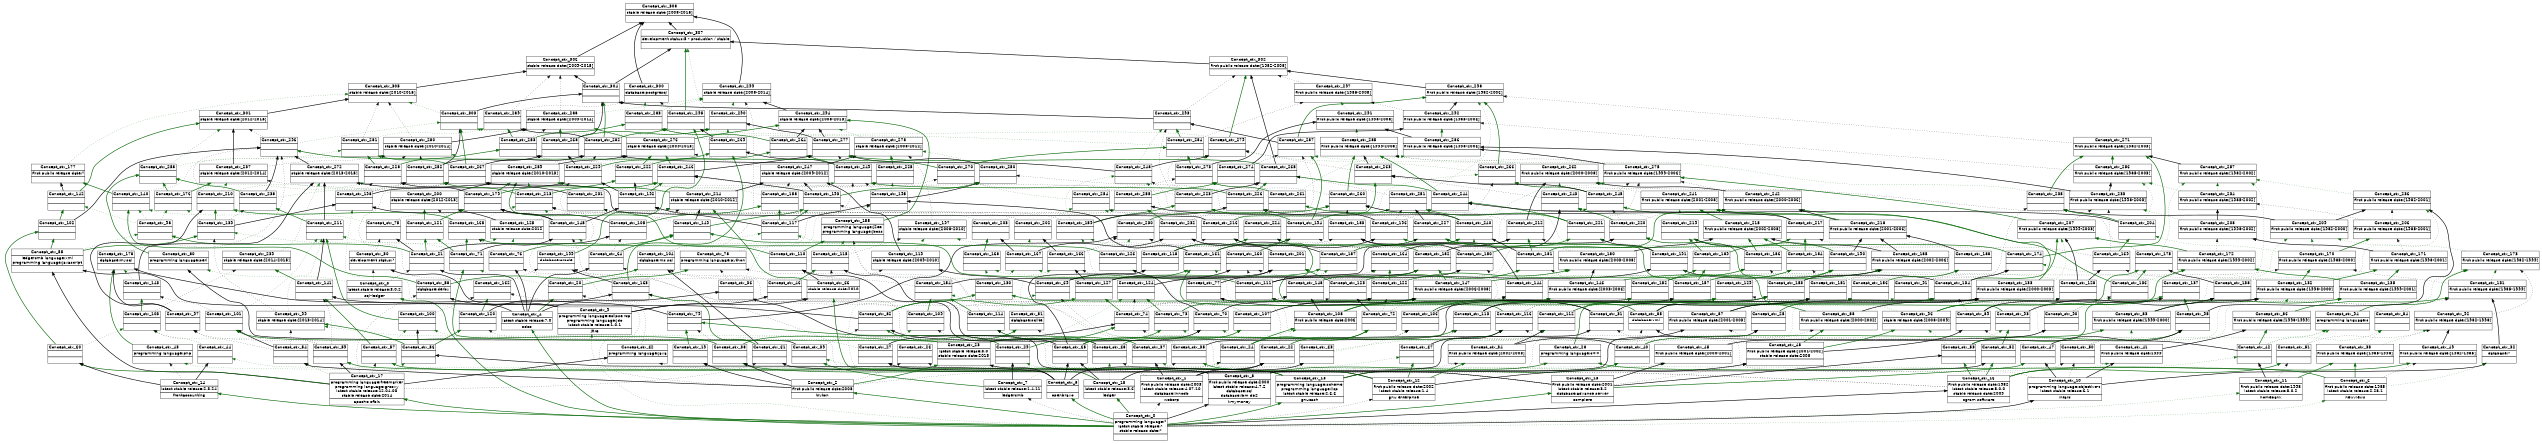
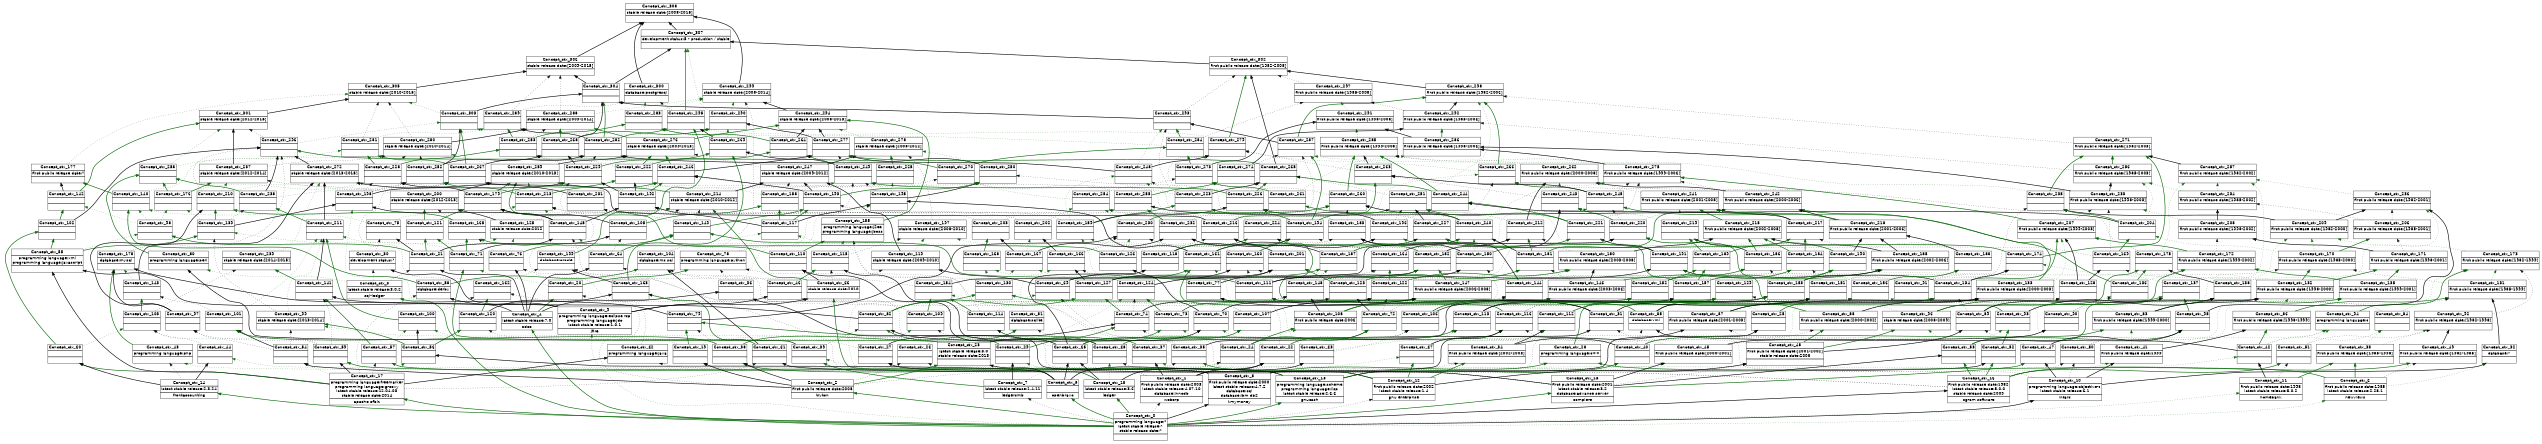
(697, 217) -> (697, 217)
(47, 258) -> (47, 258)
(1234, 301) -> (1234, 301)
